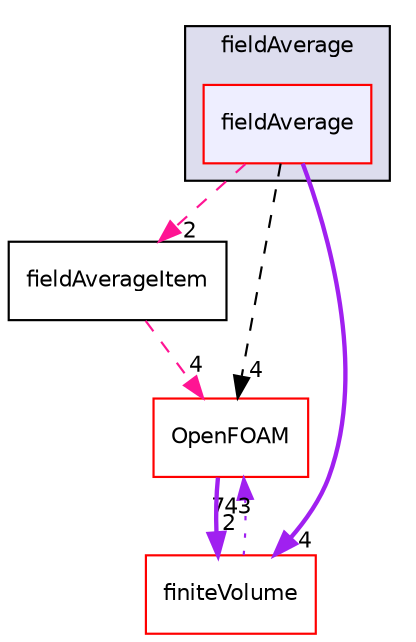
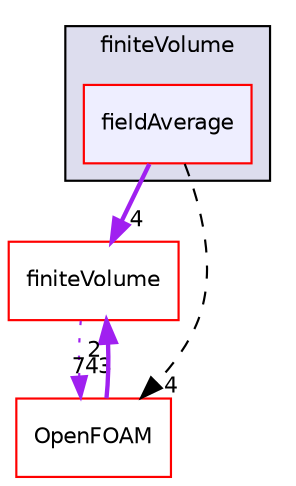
(287, 47) -> (168, 47)
(118, 281) -> none
